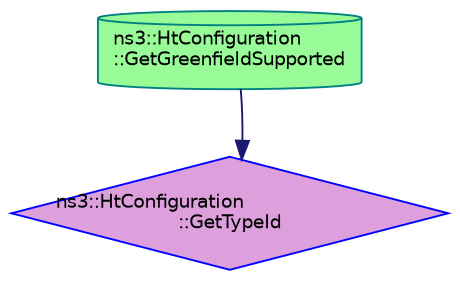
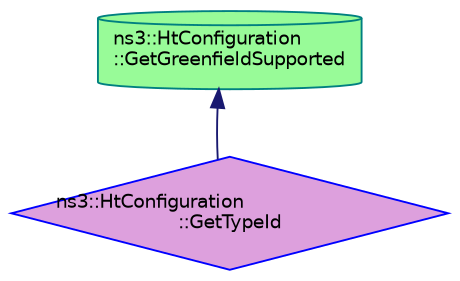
(242, 115) -> (217, 134)
